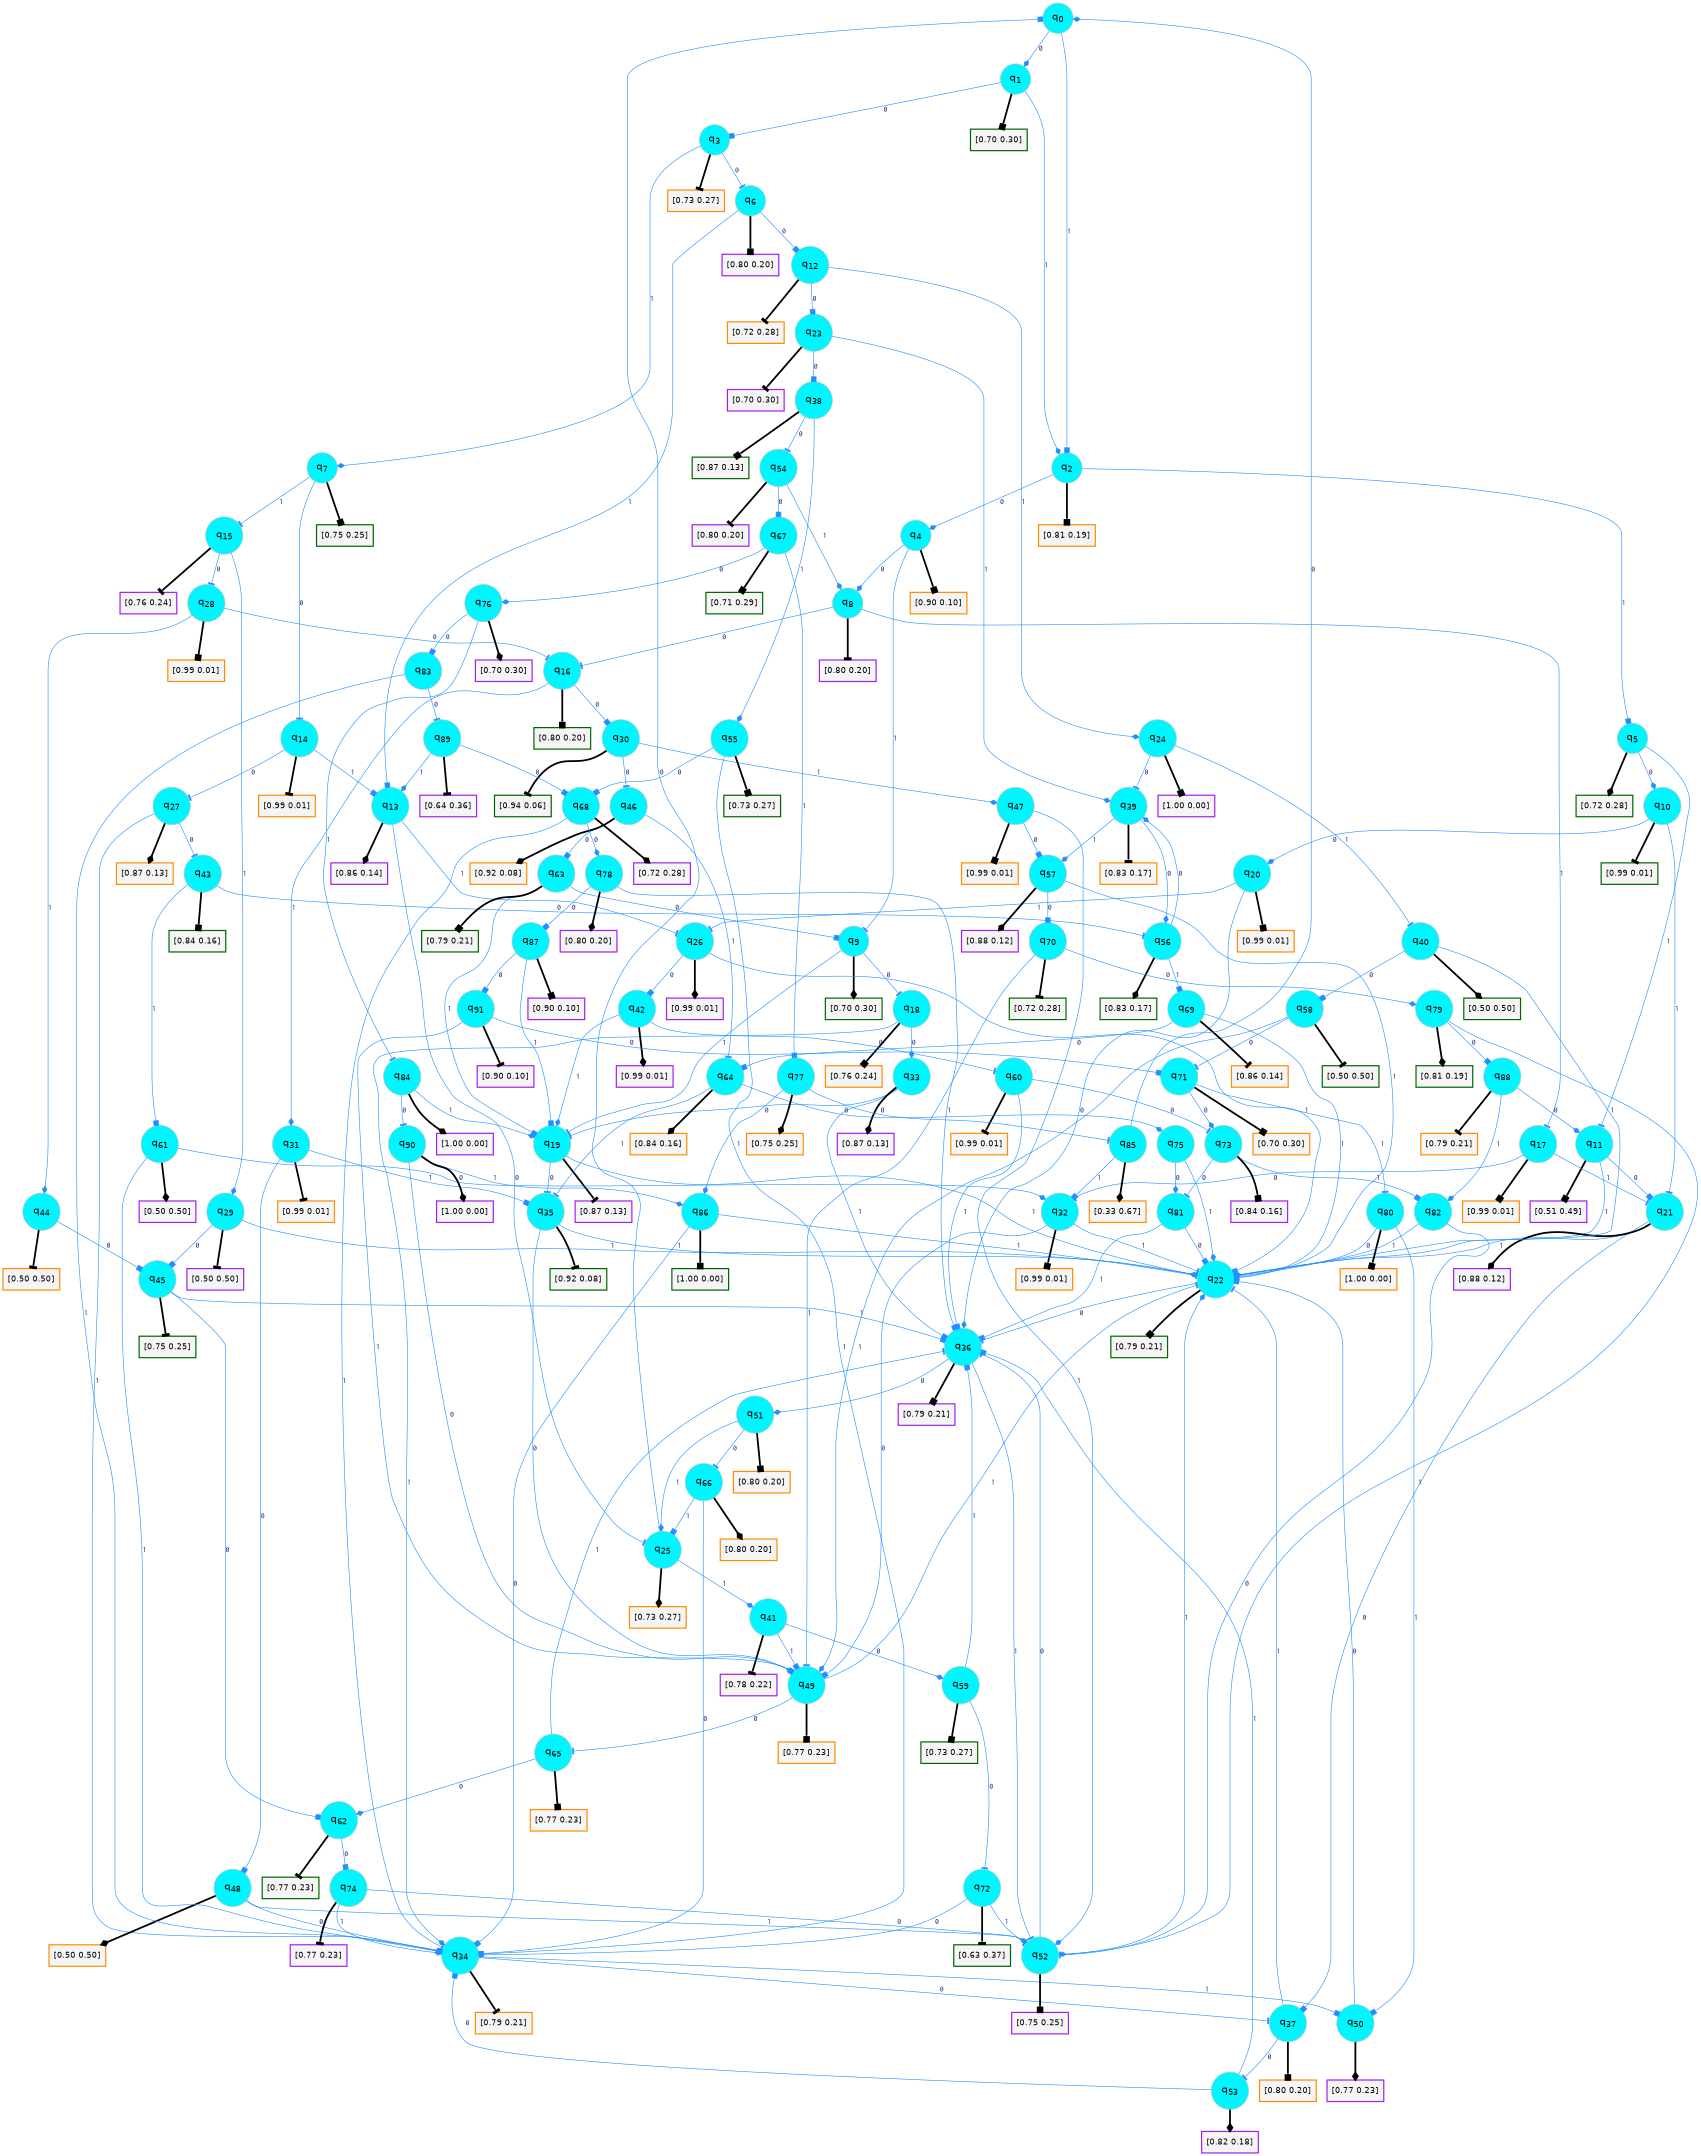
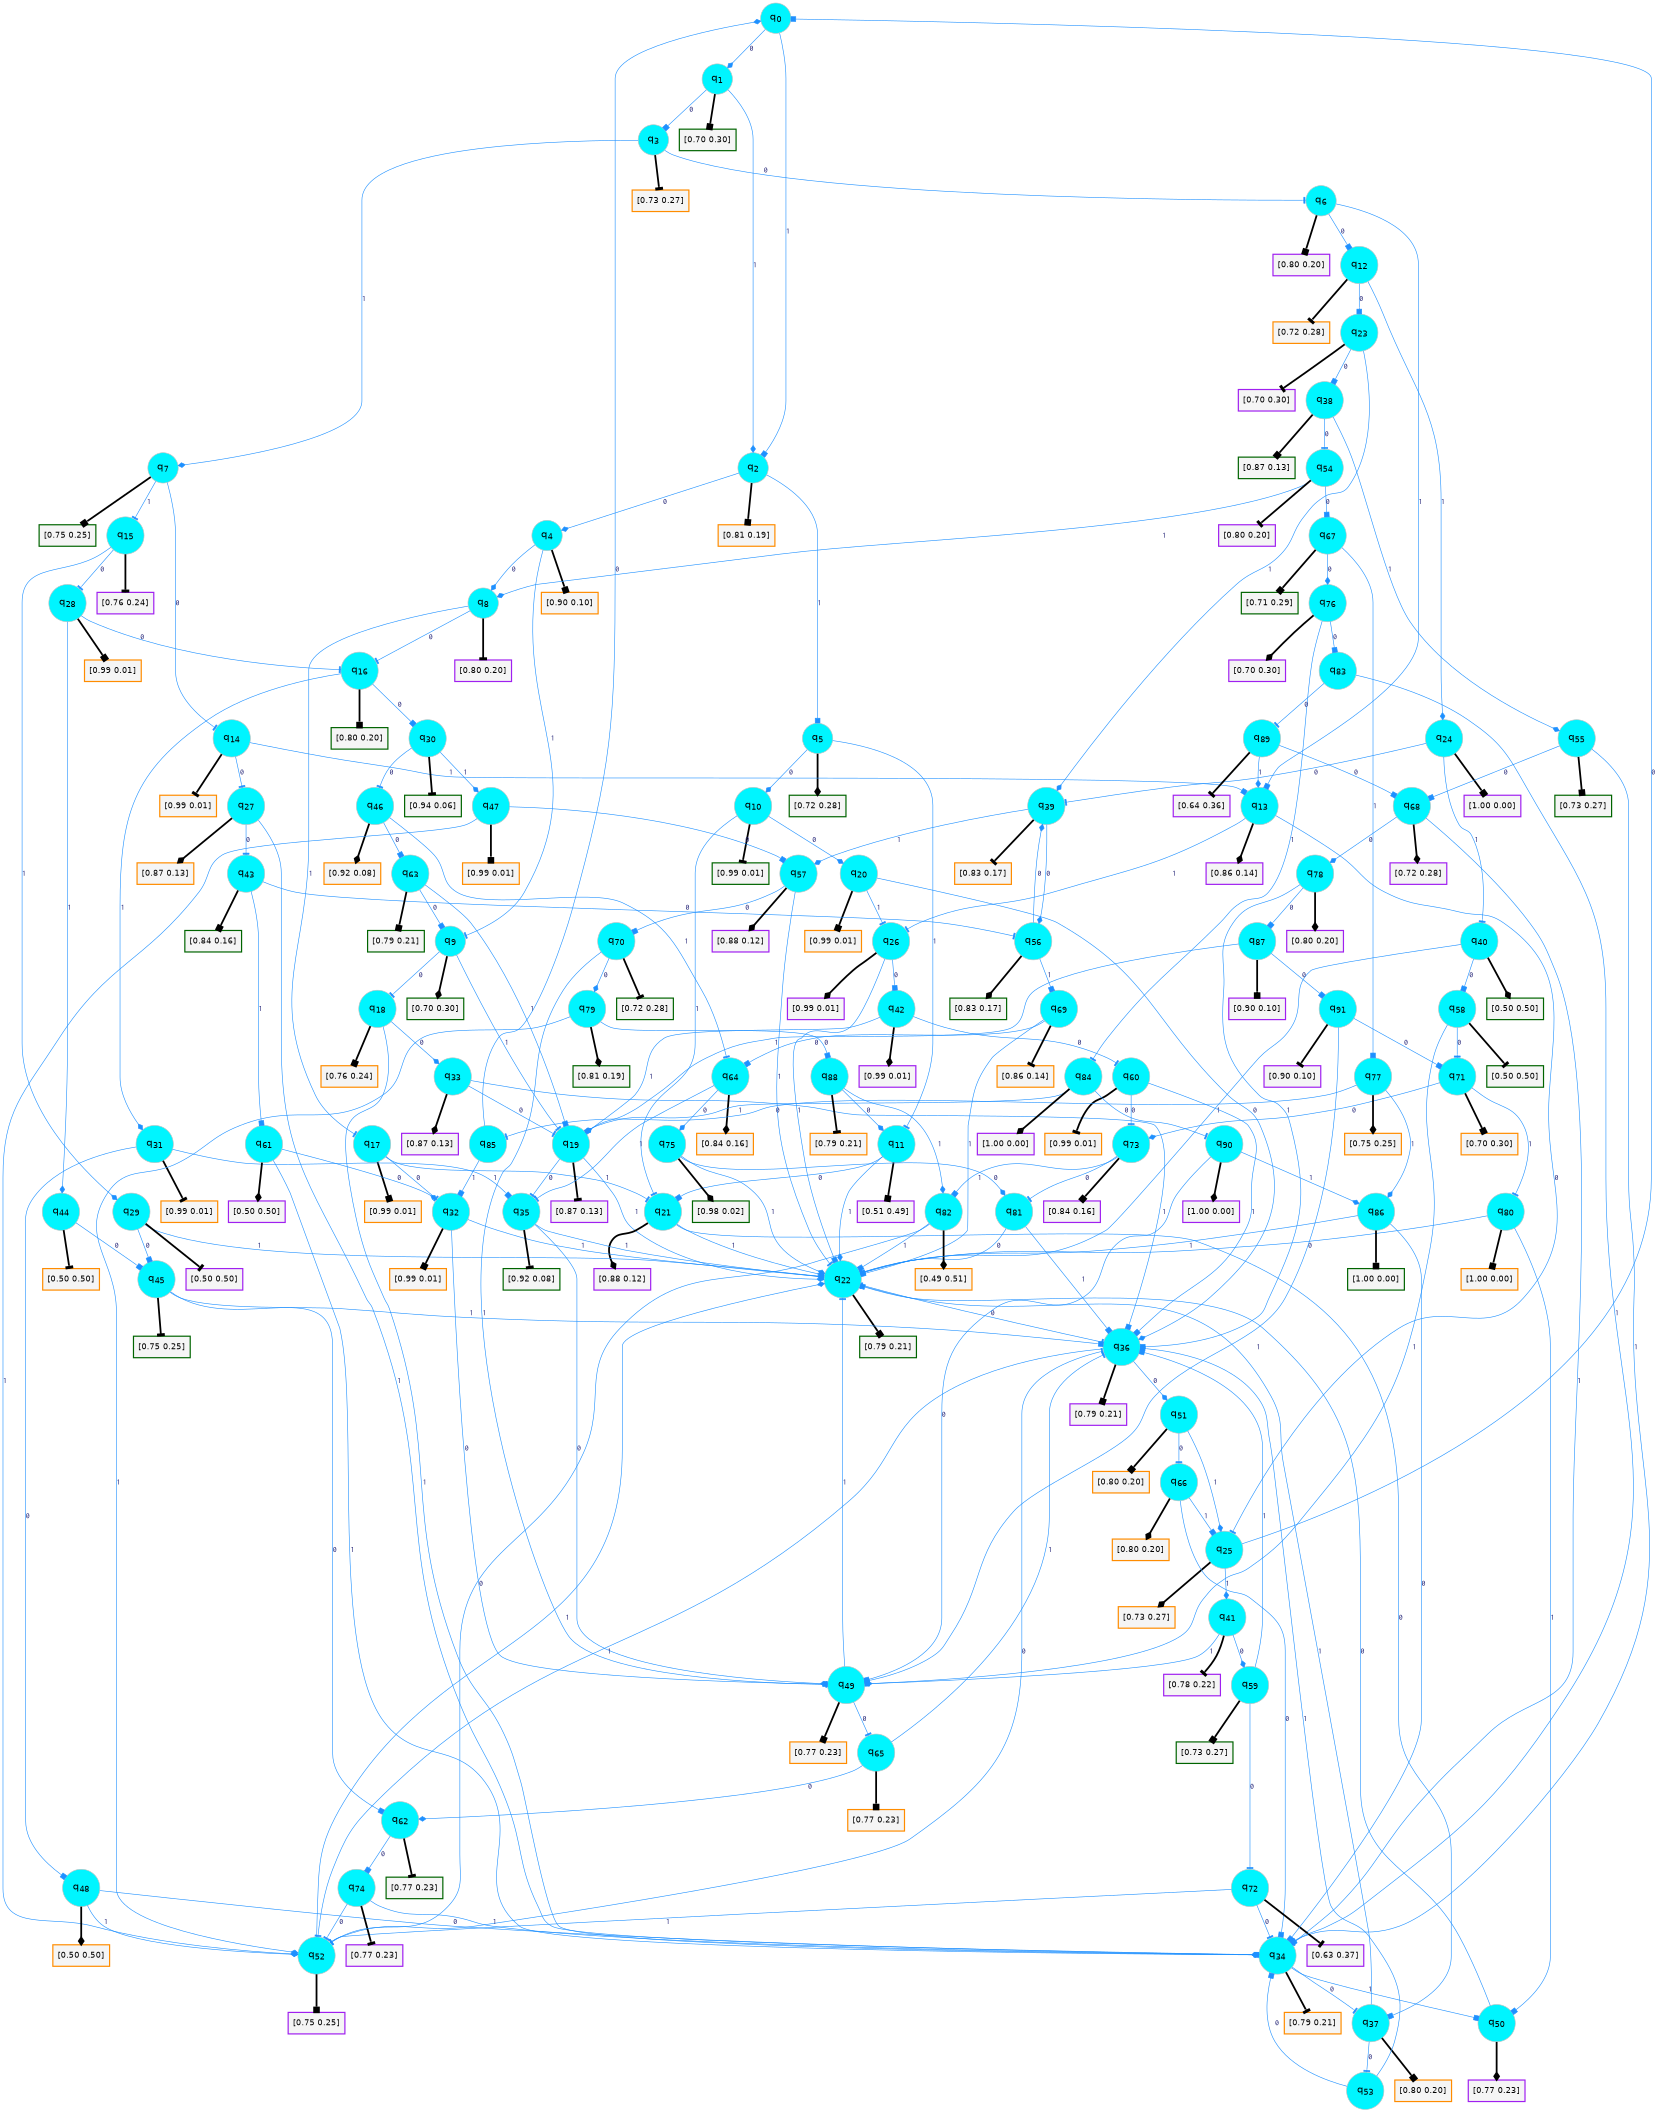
none -> (721, 1212)
(1118, 1212) -> none
none -> (944, 1279)
(982, 1956) -> (1335, 1956)
(1230, 2142) -> none
